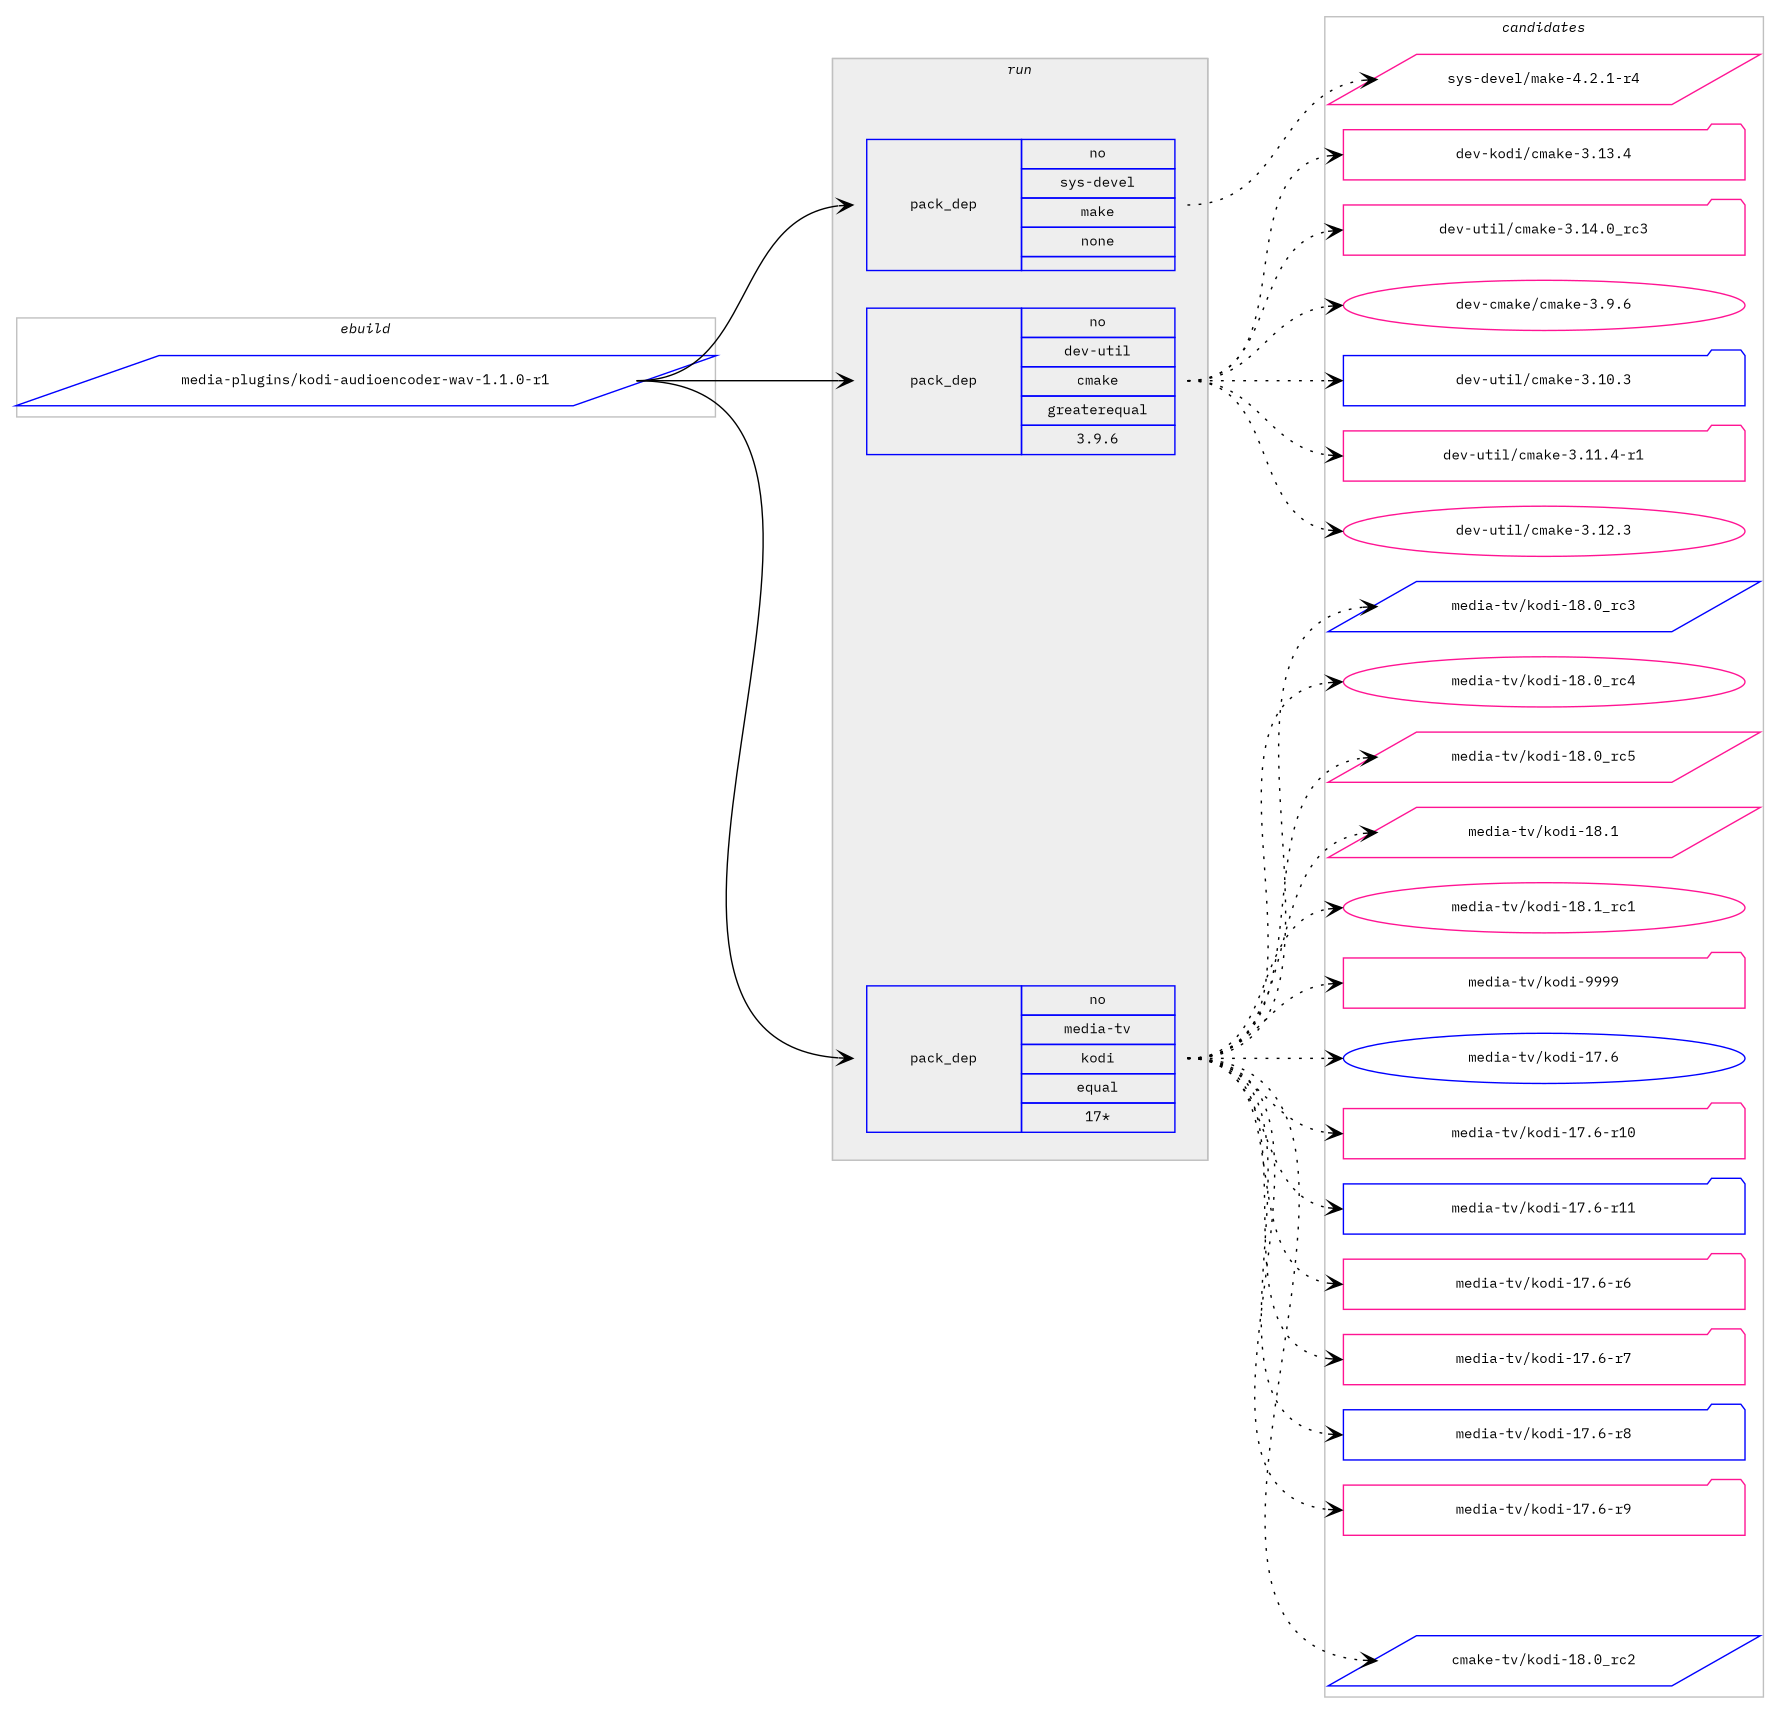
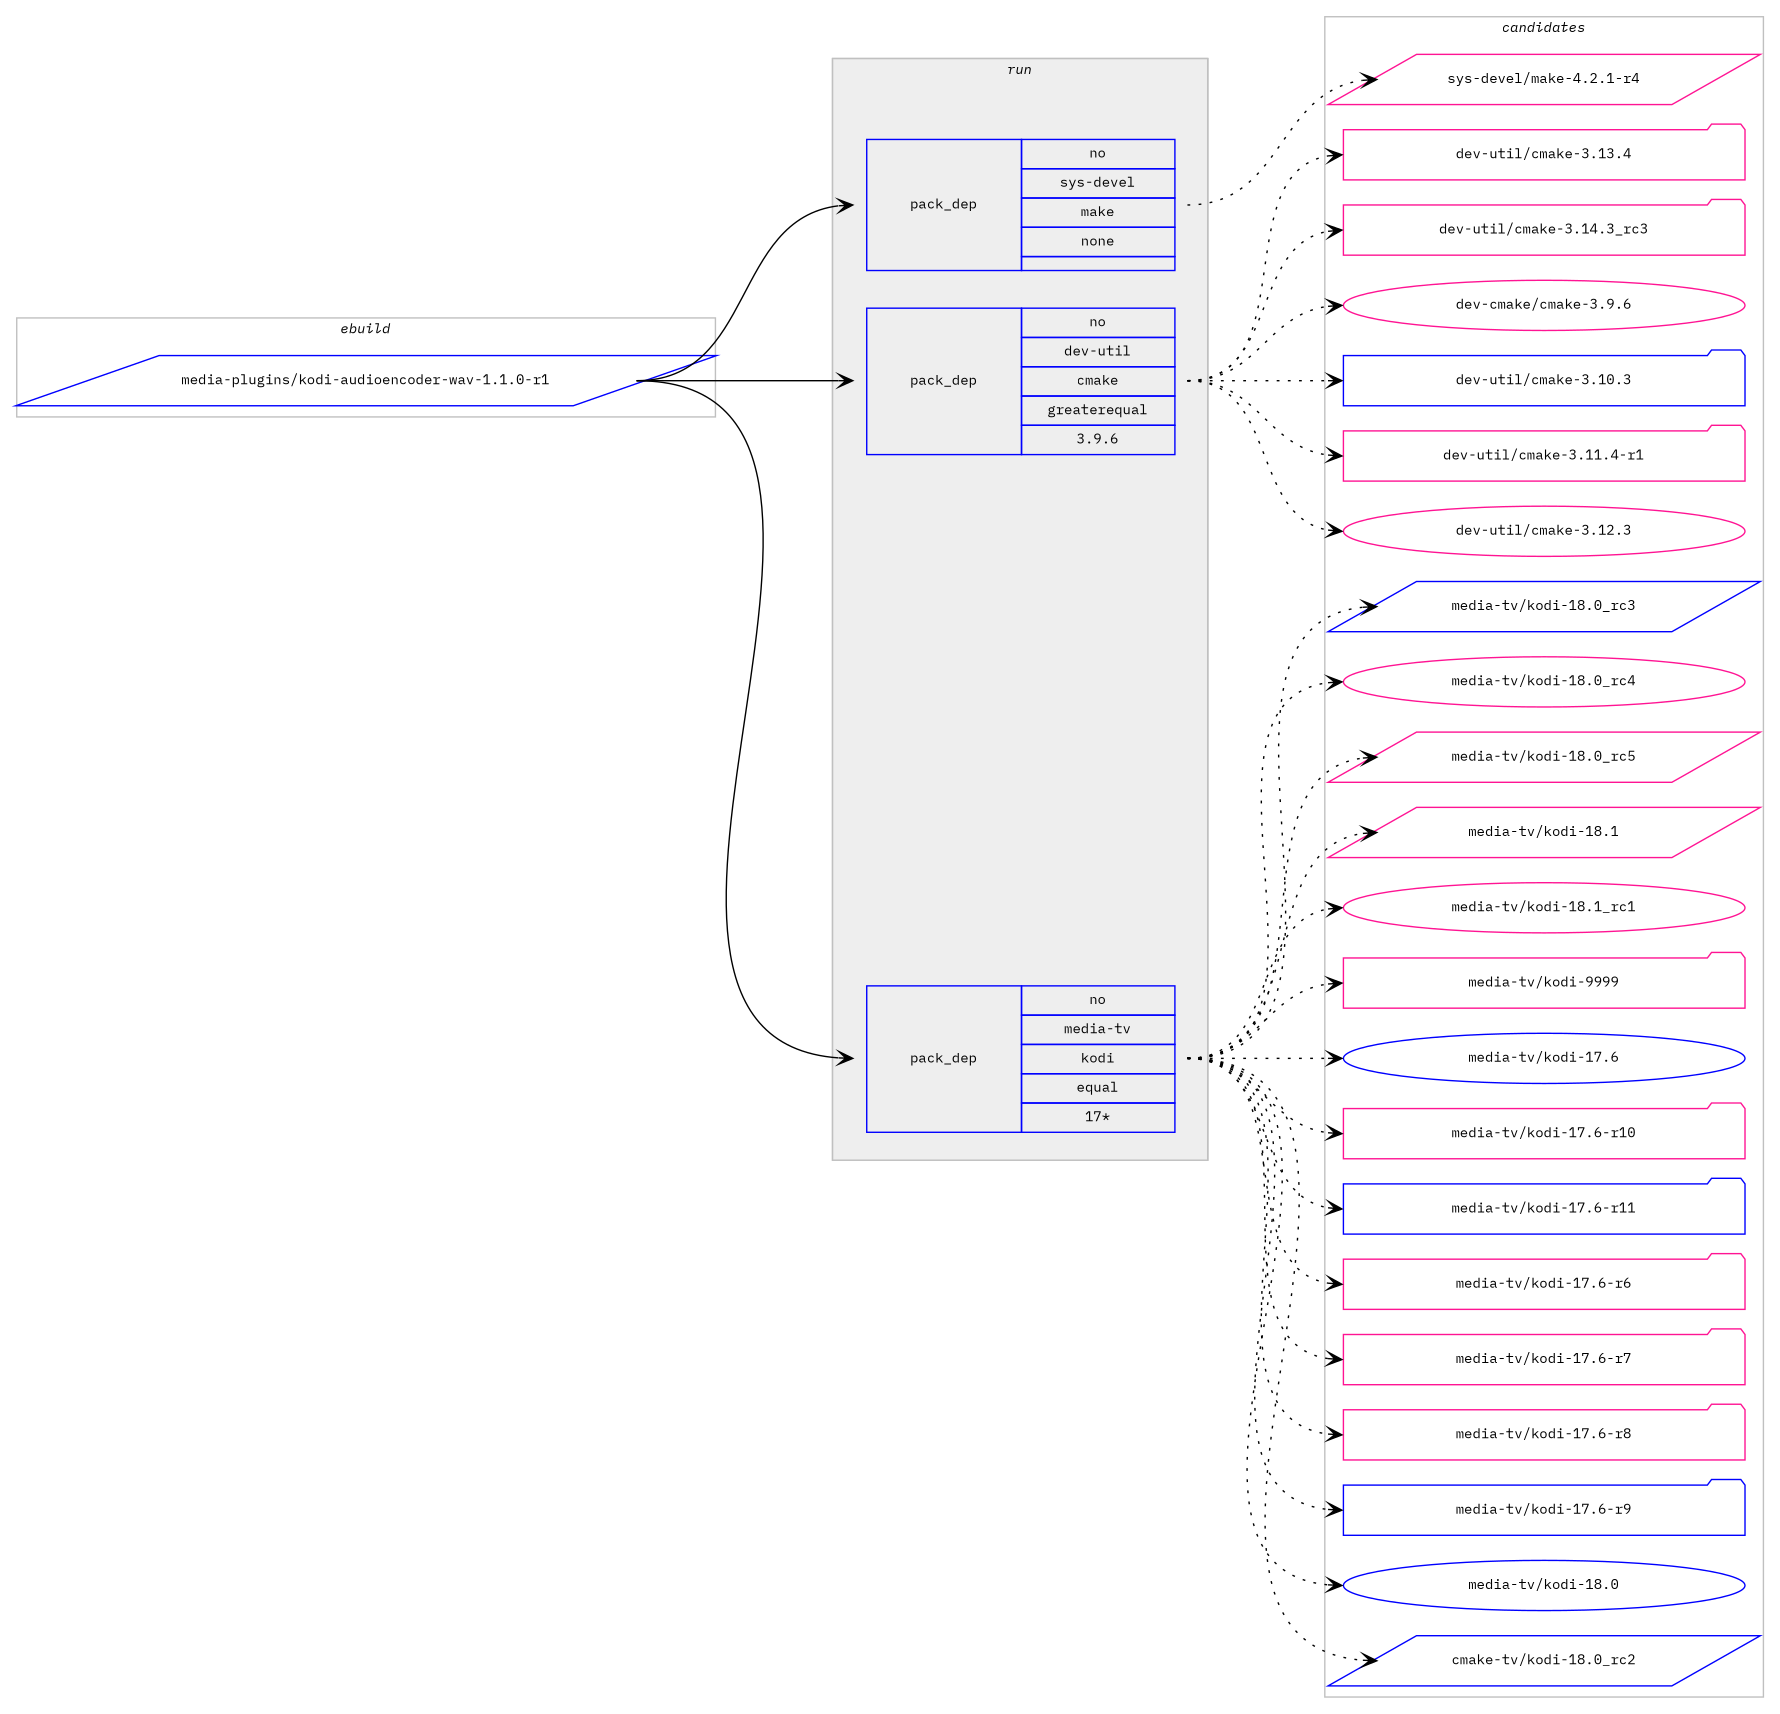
(1544, 155) -> (1544, 155)
(1544, 230) -> (1544, 230)
(1544, 1435) -> (1544, 1435)
(1544, 1510) -> (1544, 1510)
none -> (1544, 1585)
